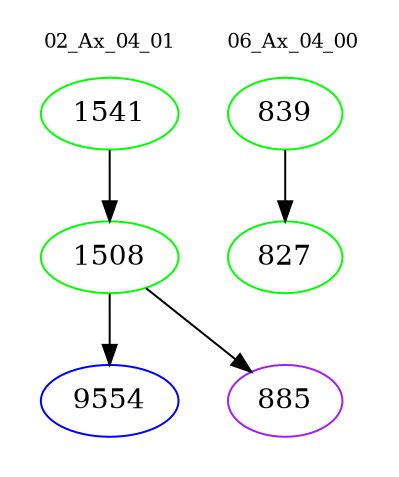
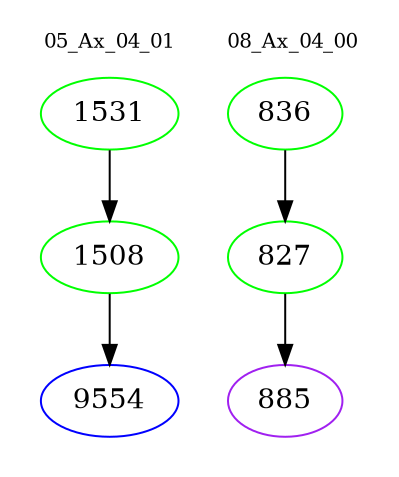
(110, 43) -> (110, 43)
(293, 43) -> (293, 43)
(110, 114) -> (110, 114)
(285, 114) -> (285, 114)
(182, 317) -> (285, 319)
